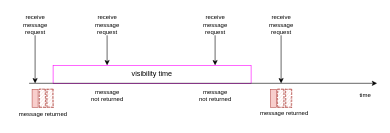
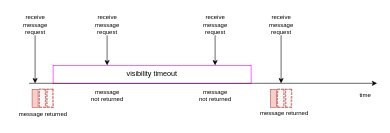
(152, 74) -> (152, 74)
